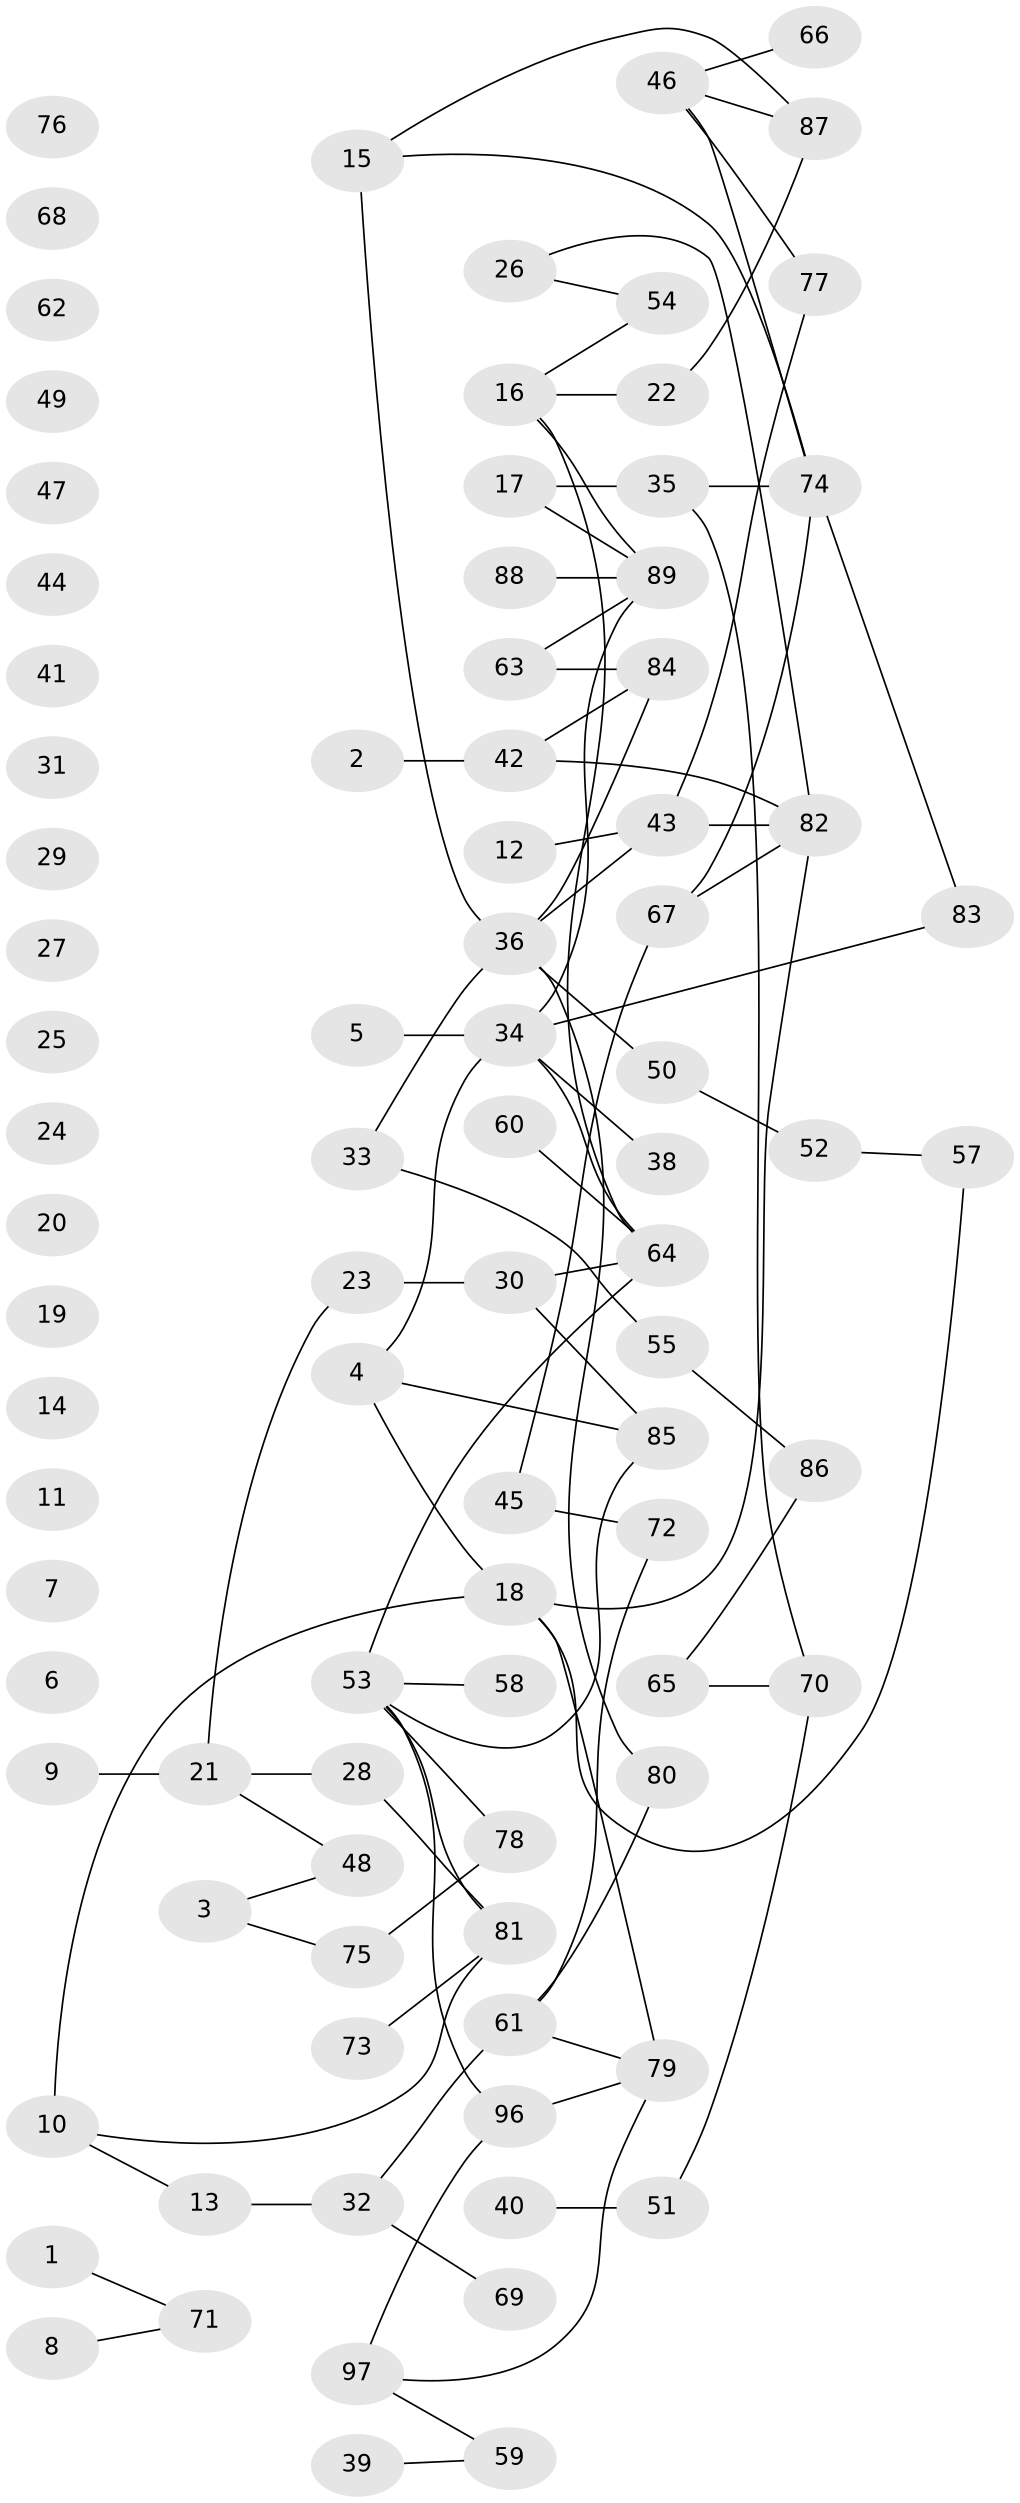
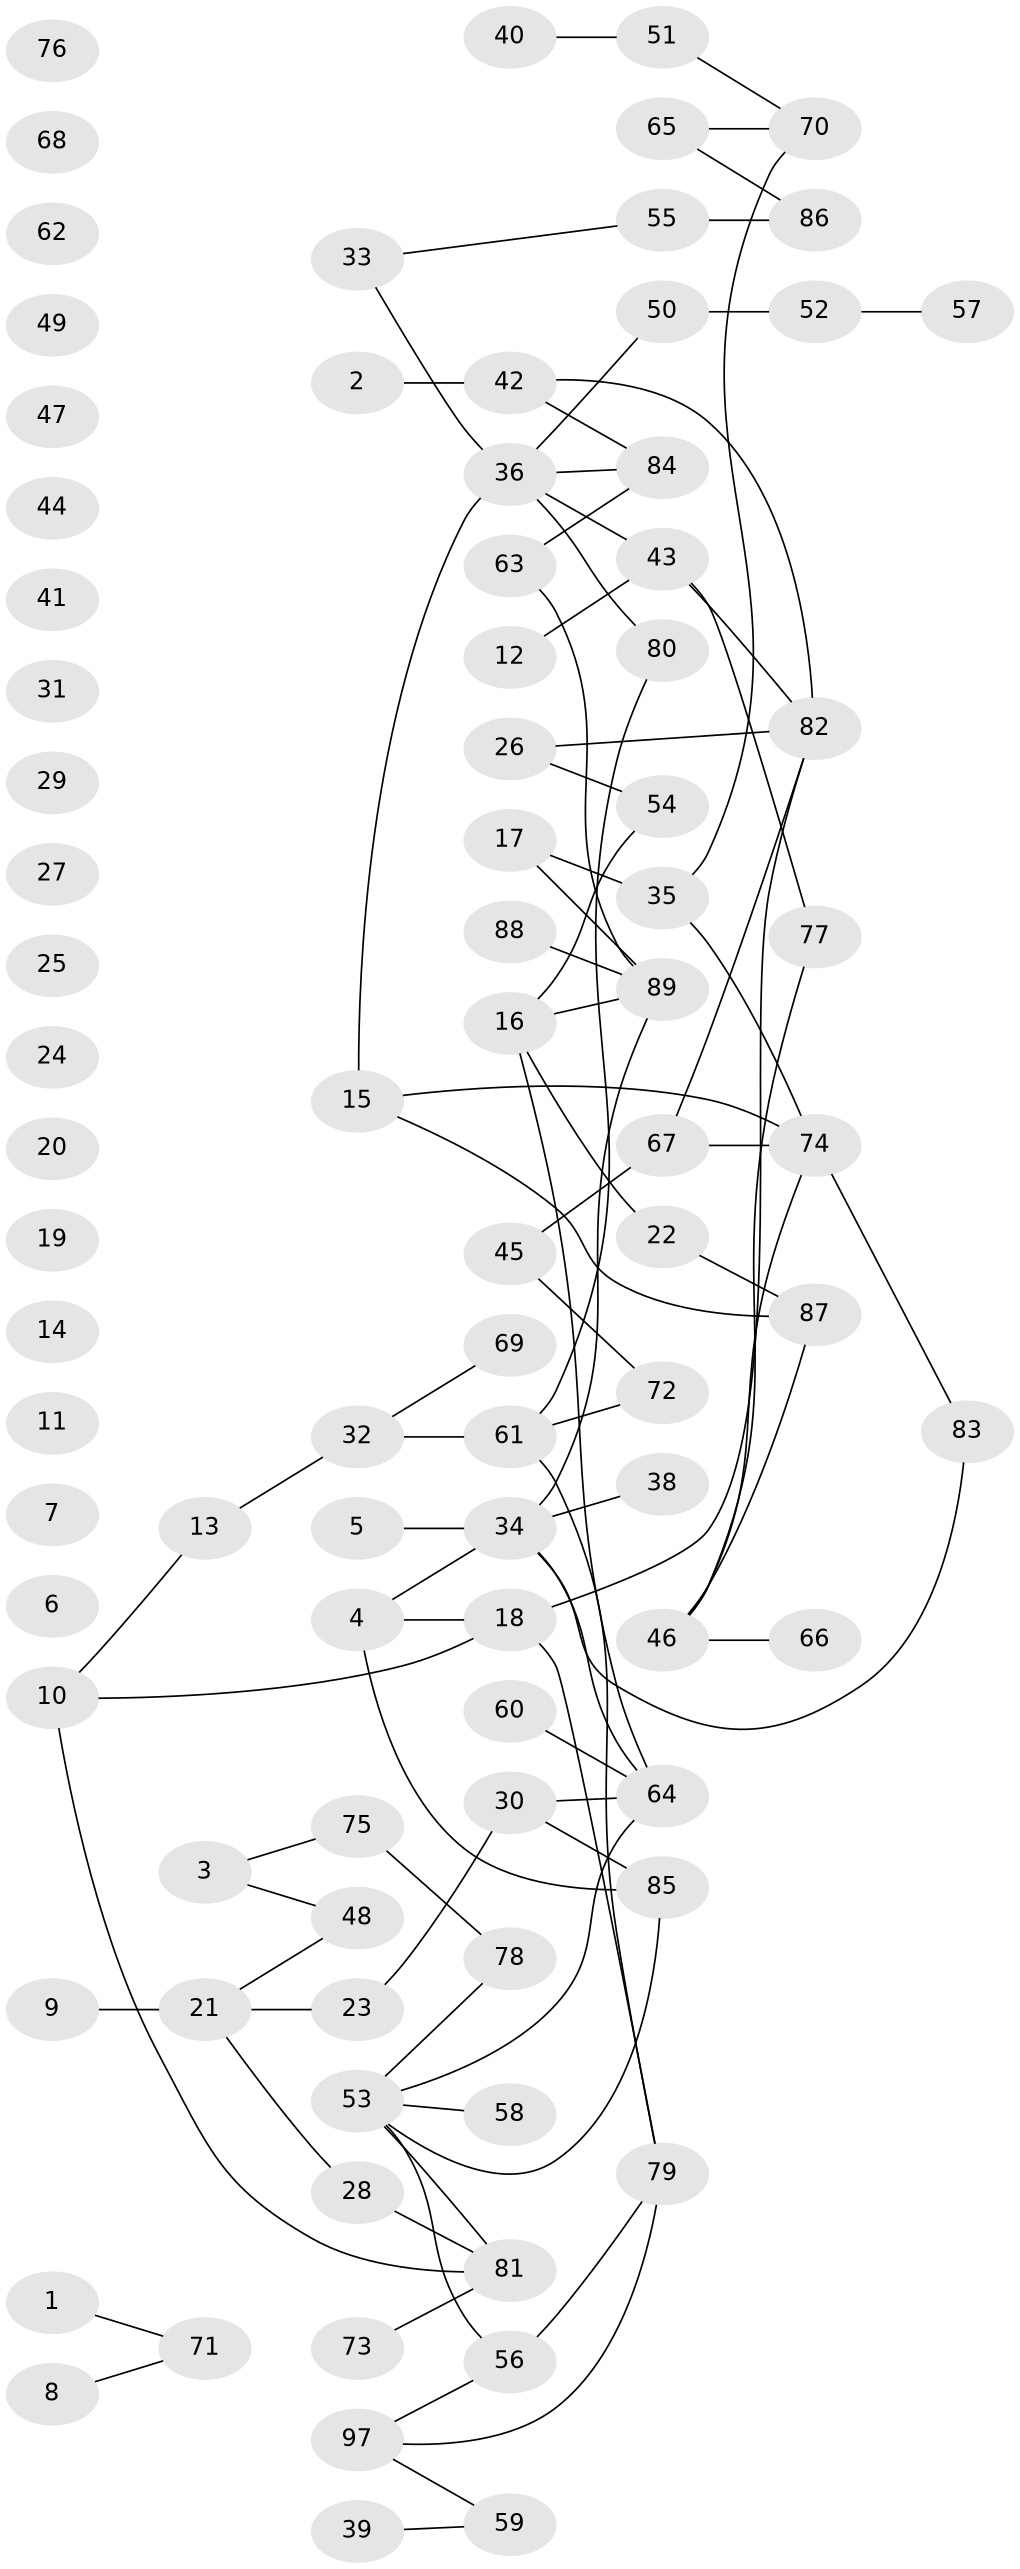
(868, 1717) -> none
(510, 2116) -> (510, 2362)
